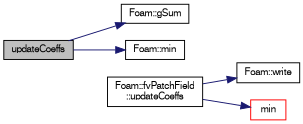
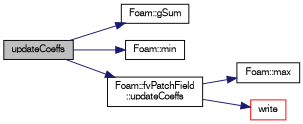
none -> (85, 67)
(268, 73) -> (268, 73)
(268, 110) -> (268, 110)
